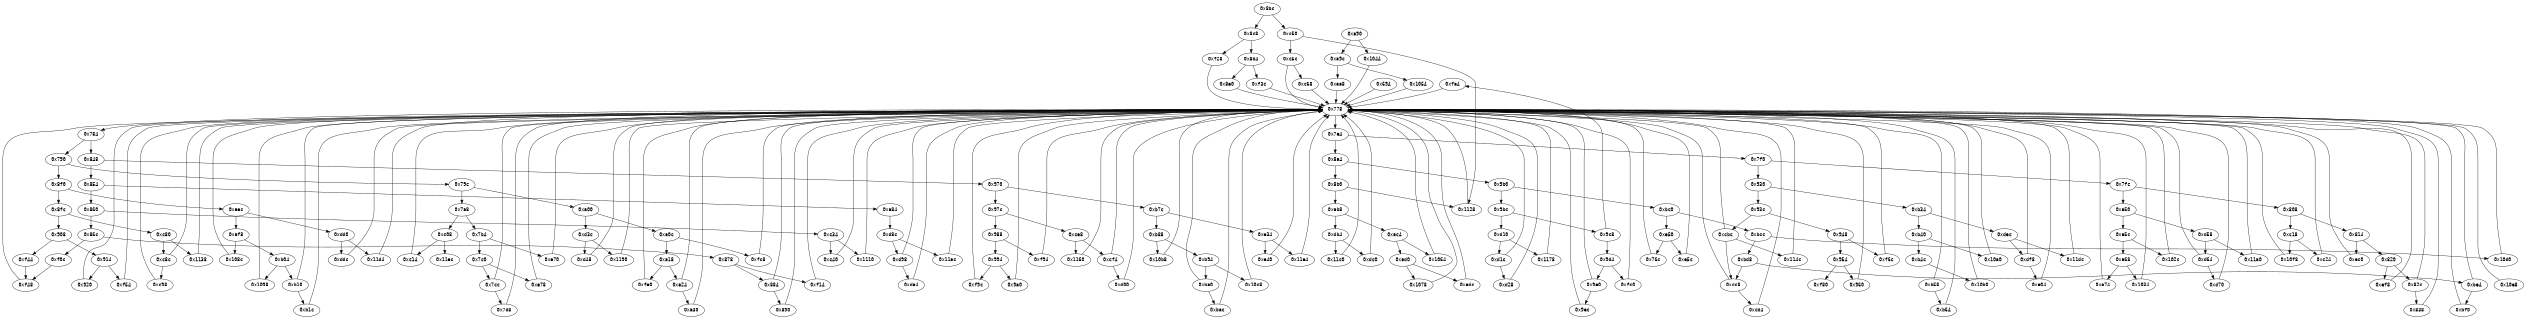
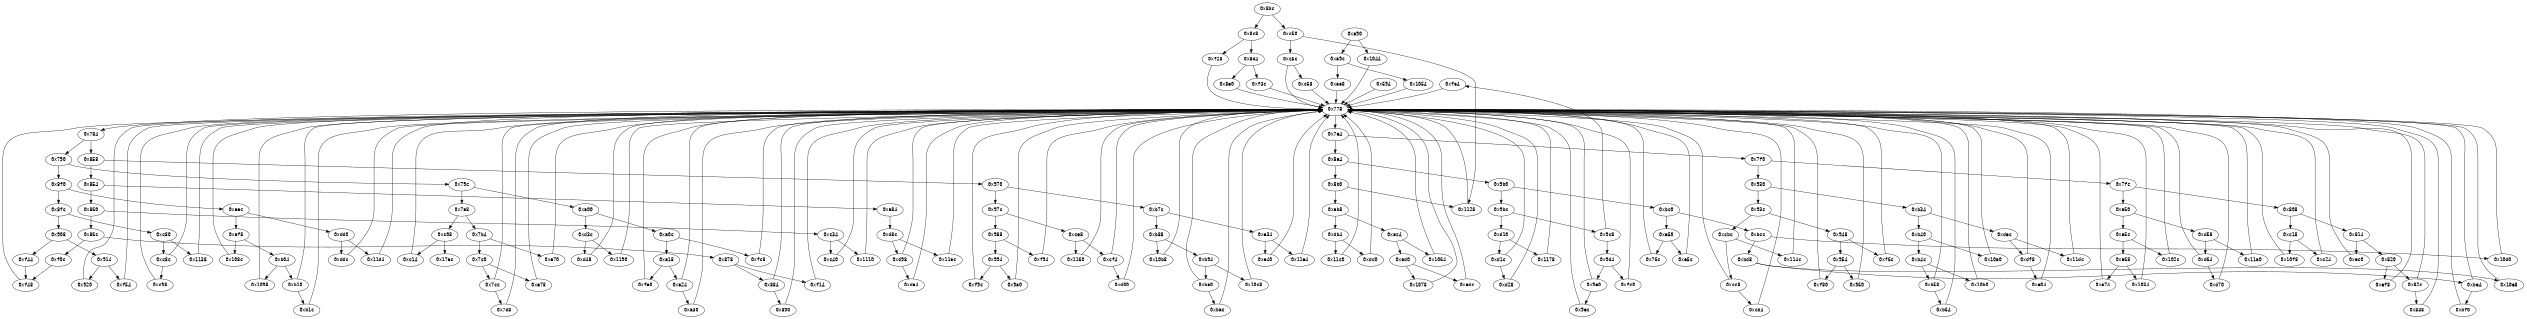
(1583, 117) -> (1803, 133)
(91, 160) -> (91, 160)
(445, 260) -> (445, 260)
none -> (1924, 270)
(1740, 271) -> (2126, 269)
